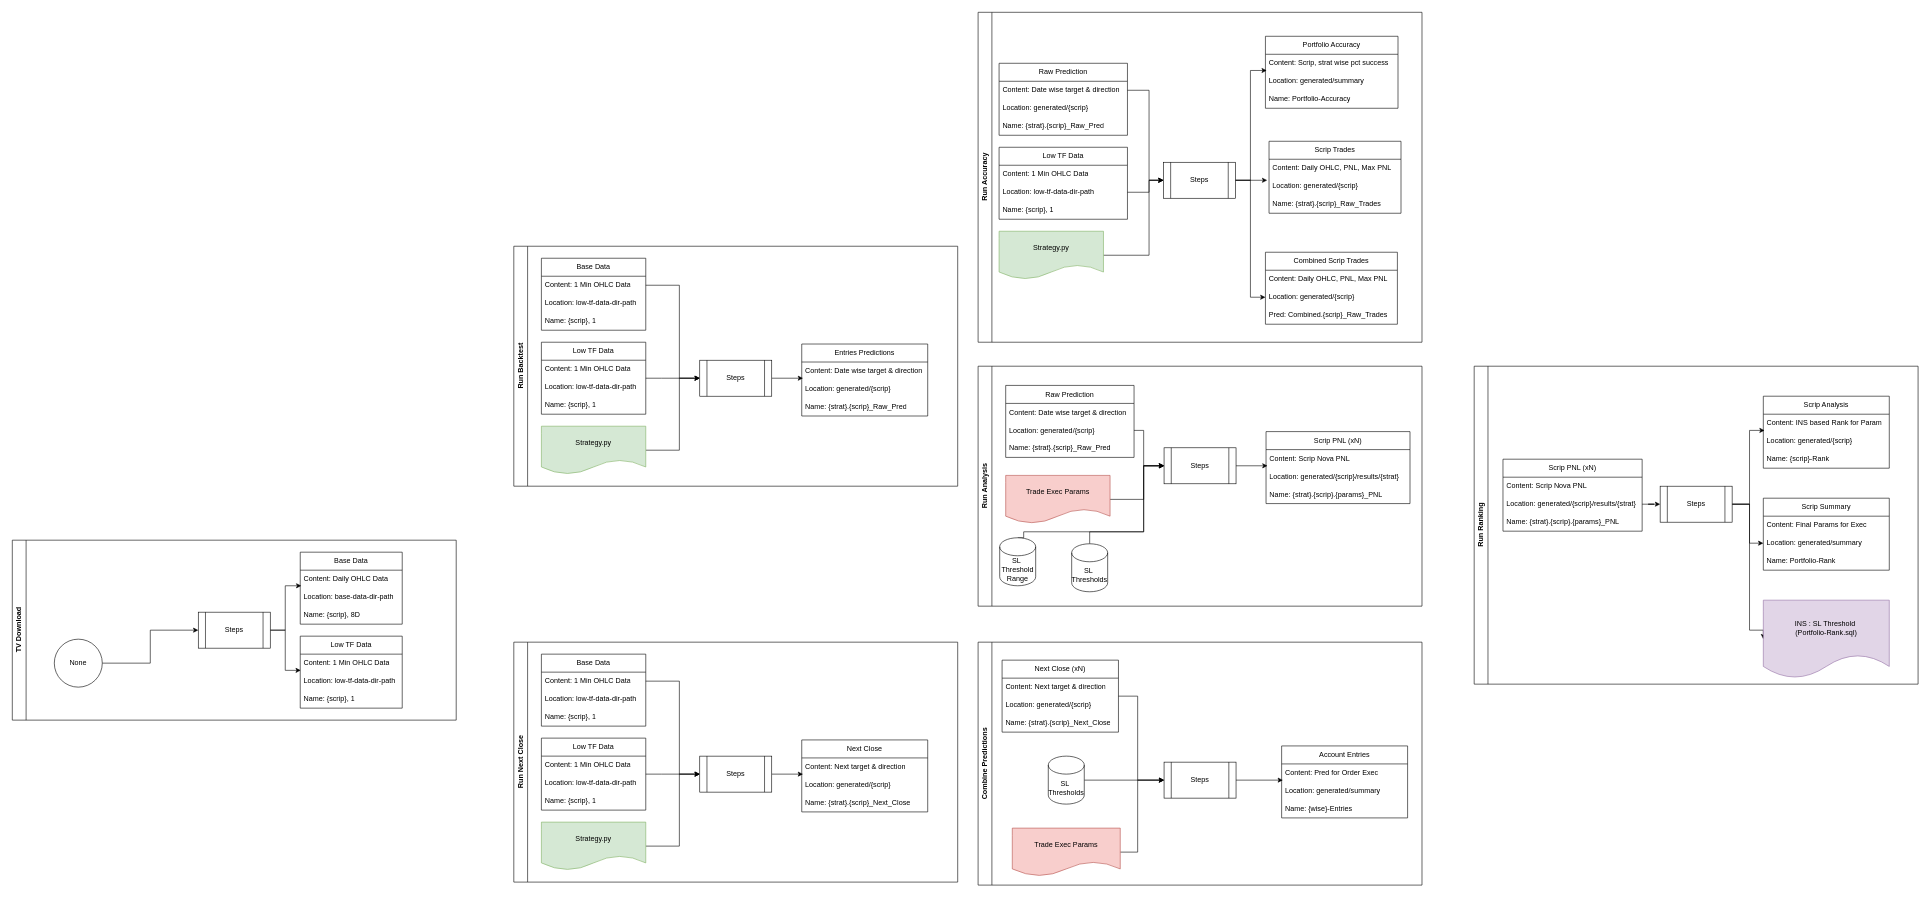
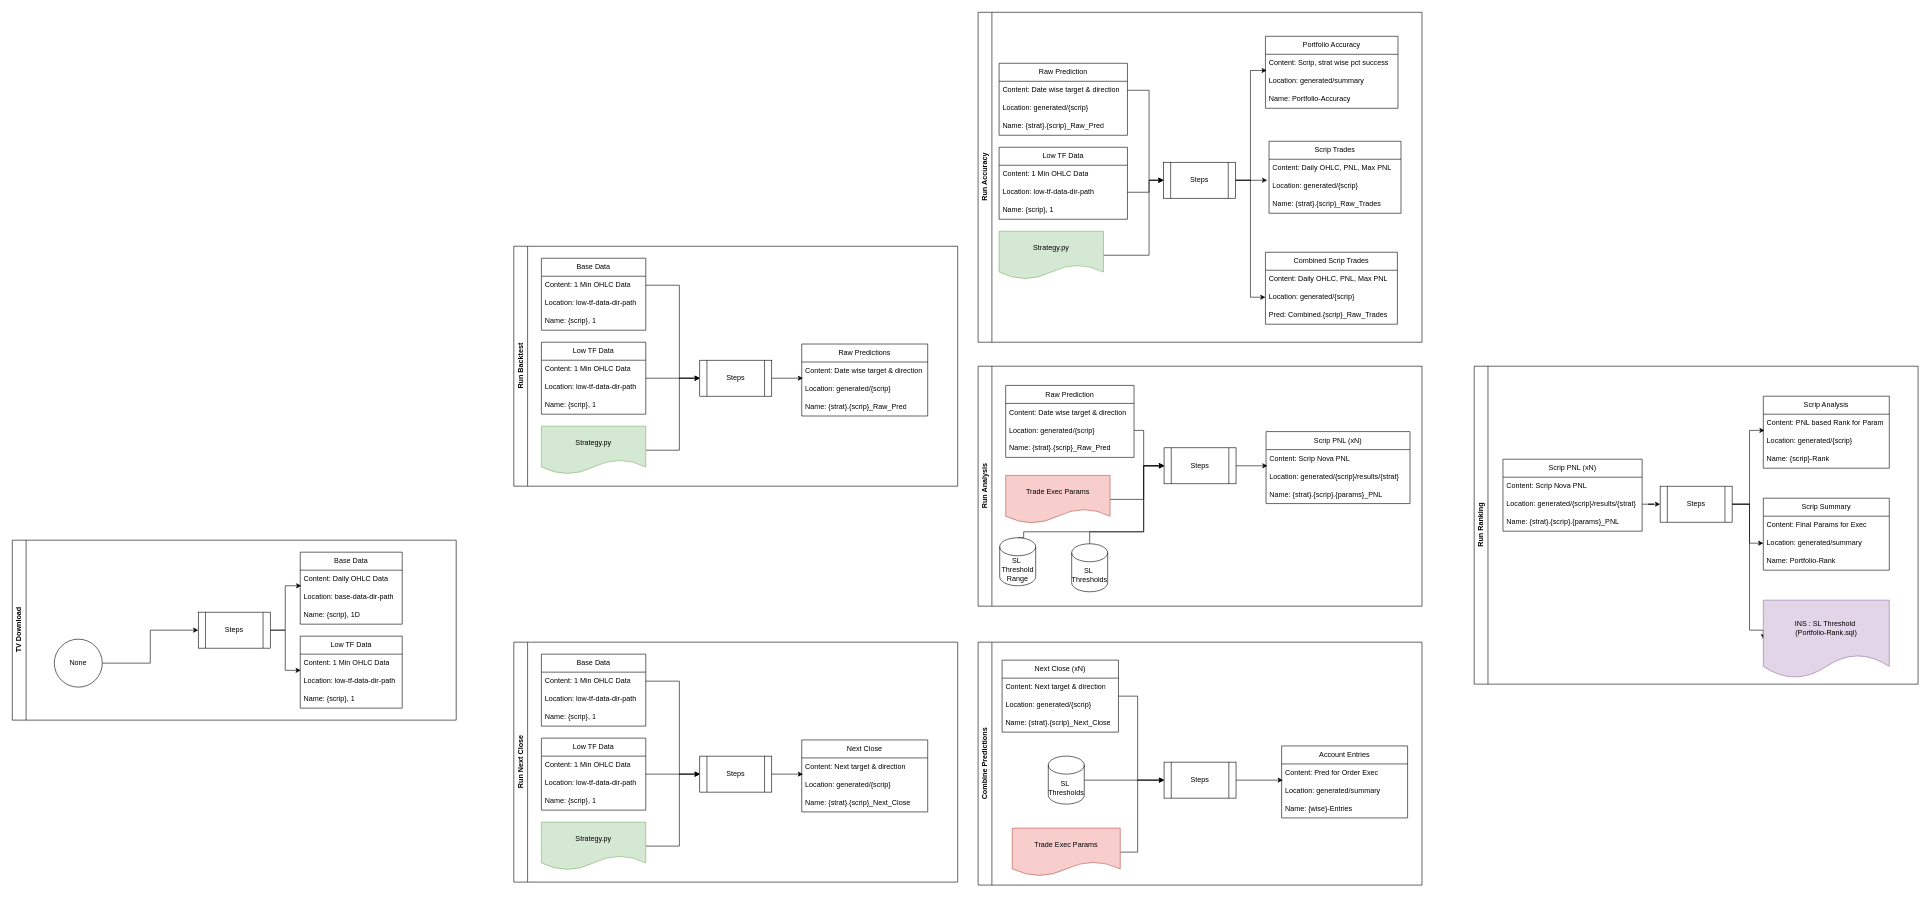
(865, 353) -> (865, 353)
(1827, 423) -> (1827, 423)
(333, 615) -> (333, 615)
